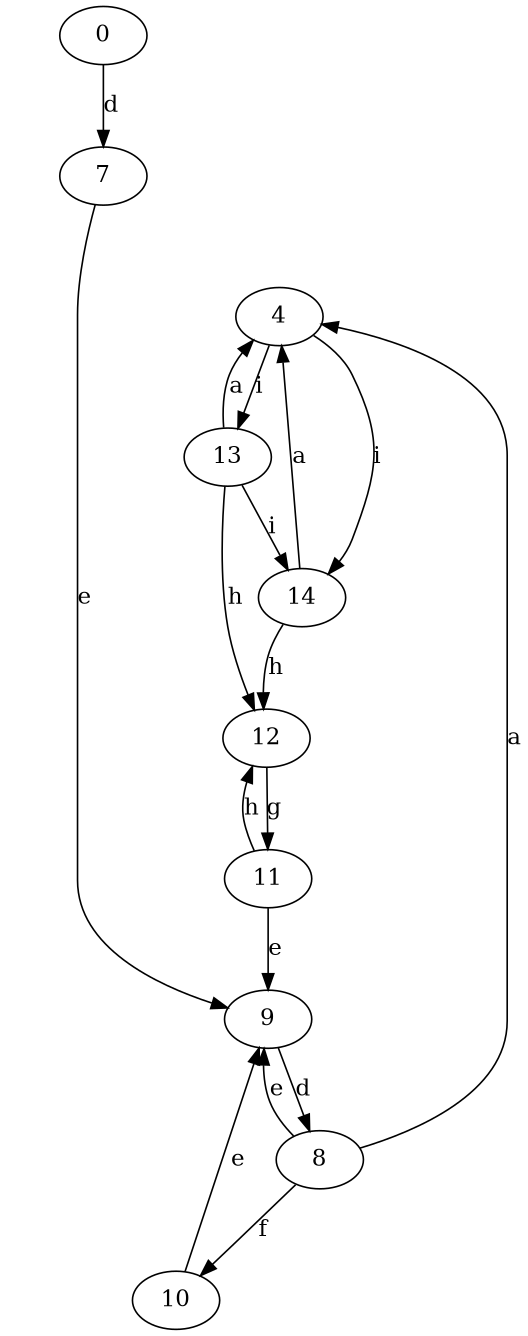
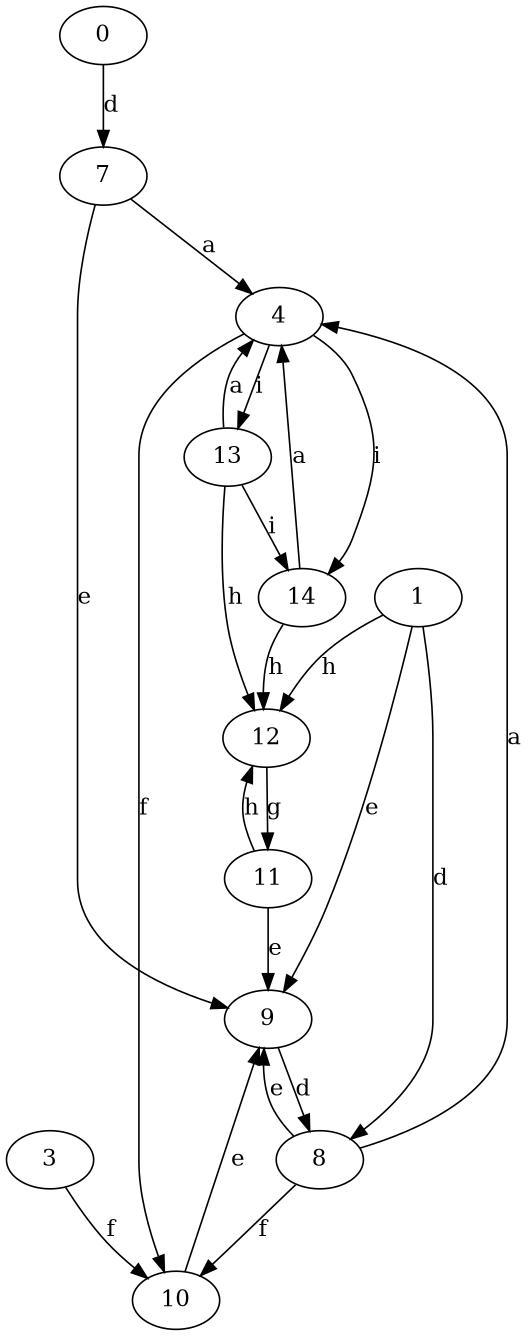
none -> (185, 241)
none -> (418, 598)
none -> (139, 773)
none -> (50, 1160)
